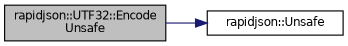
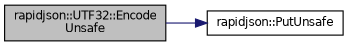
(275, 23) -> (275, 23)
